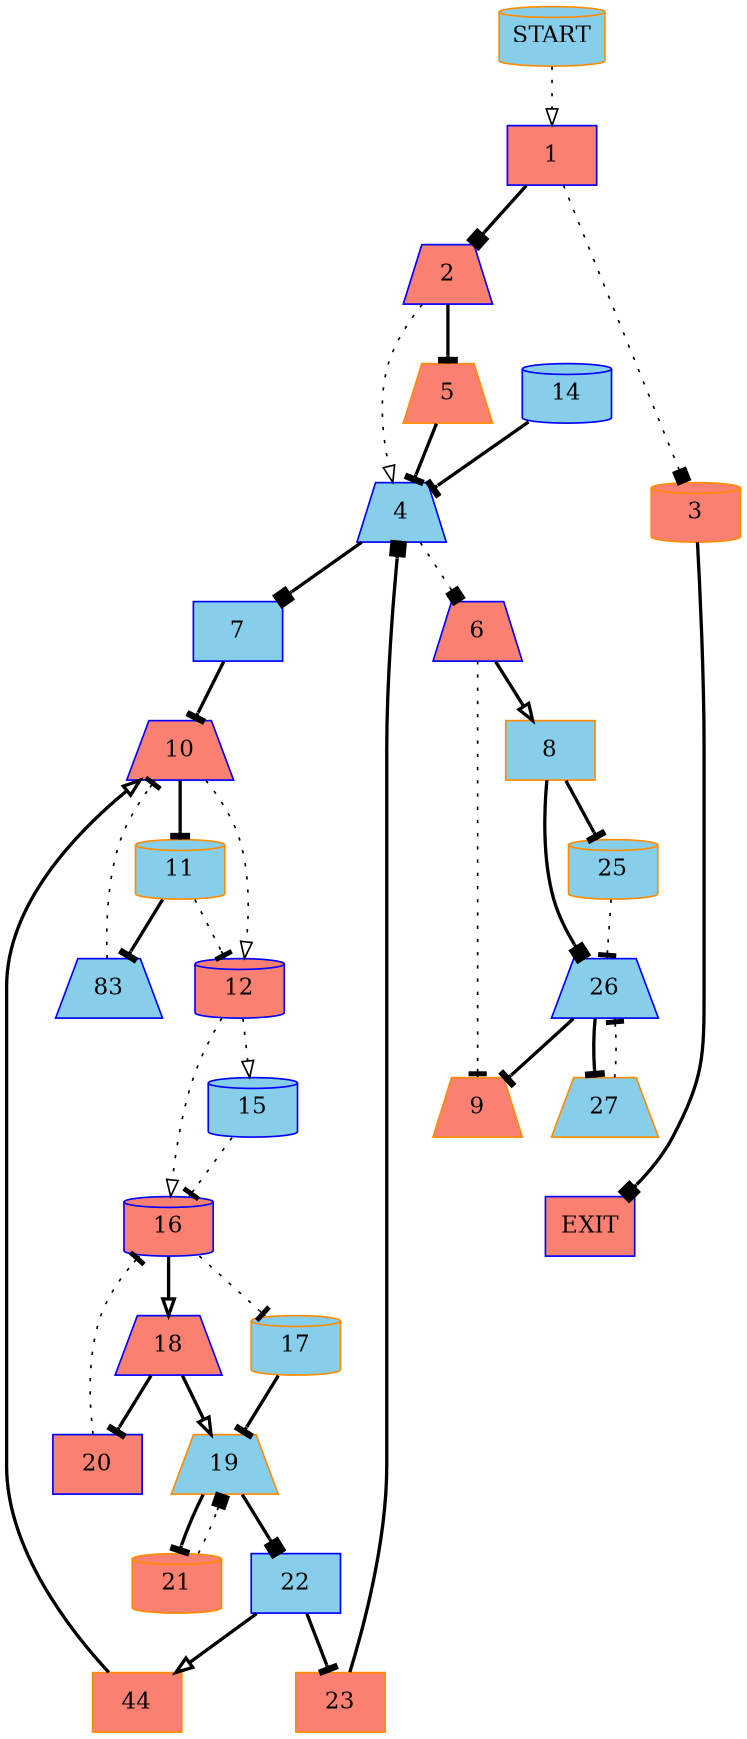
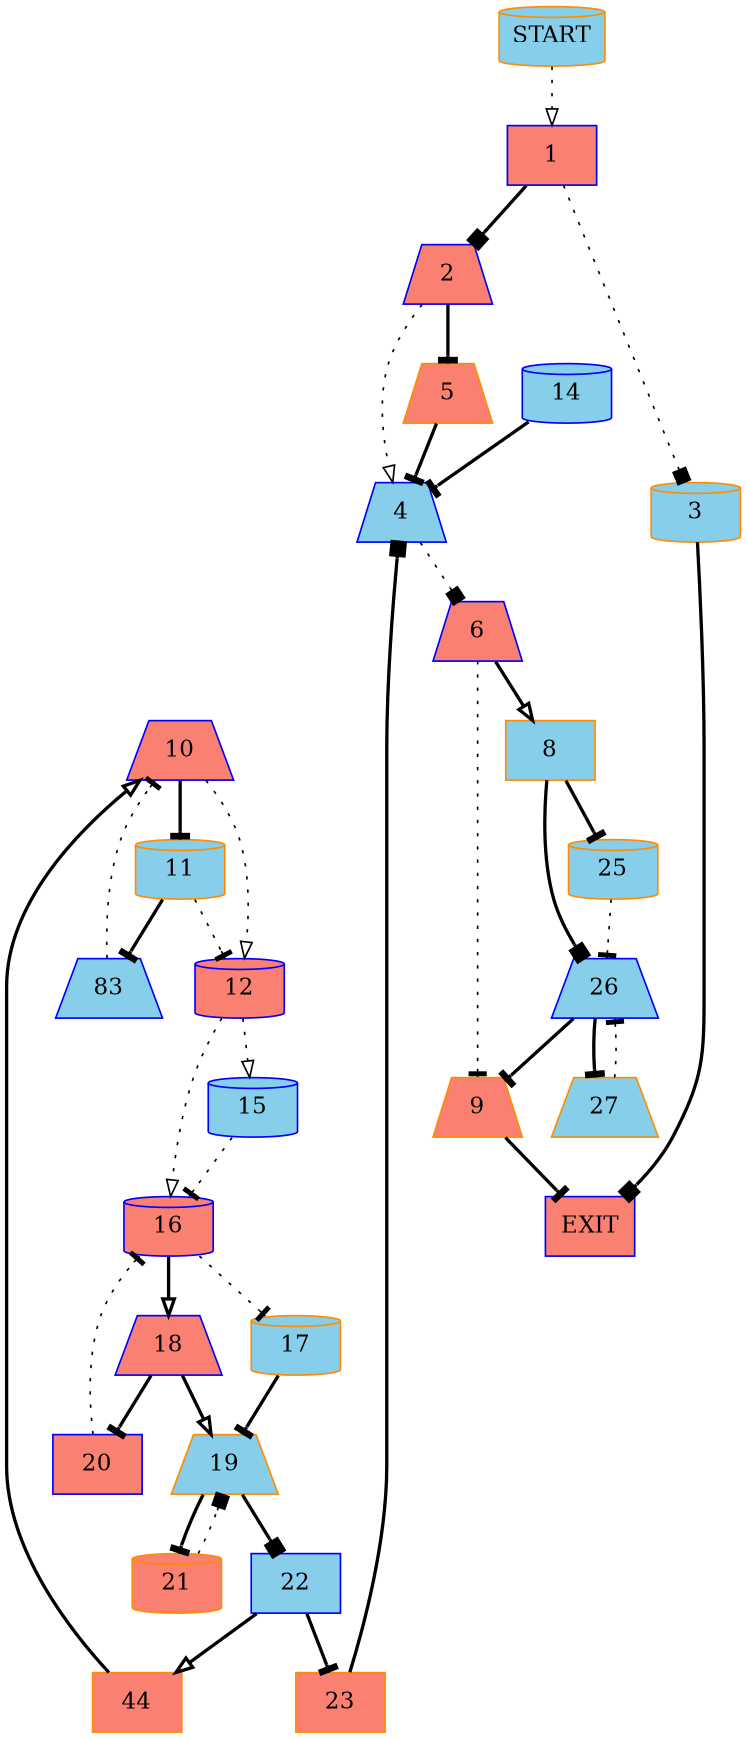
(696, 512) -> (696, 512)
(238, 631) -> none
none -> (531, 1164)
